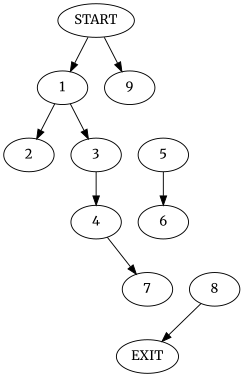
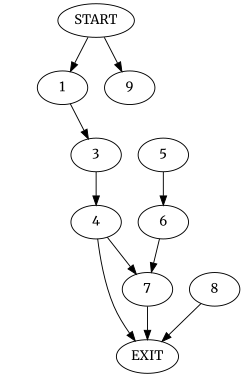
(29, 155) -> none
none -> (157, 251)
none -> (108, 288)
none -> (147, 318)
